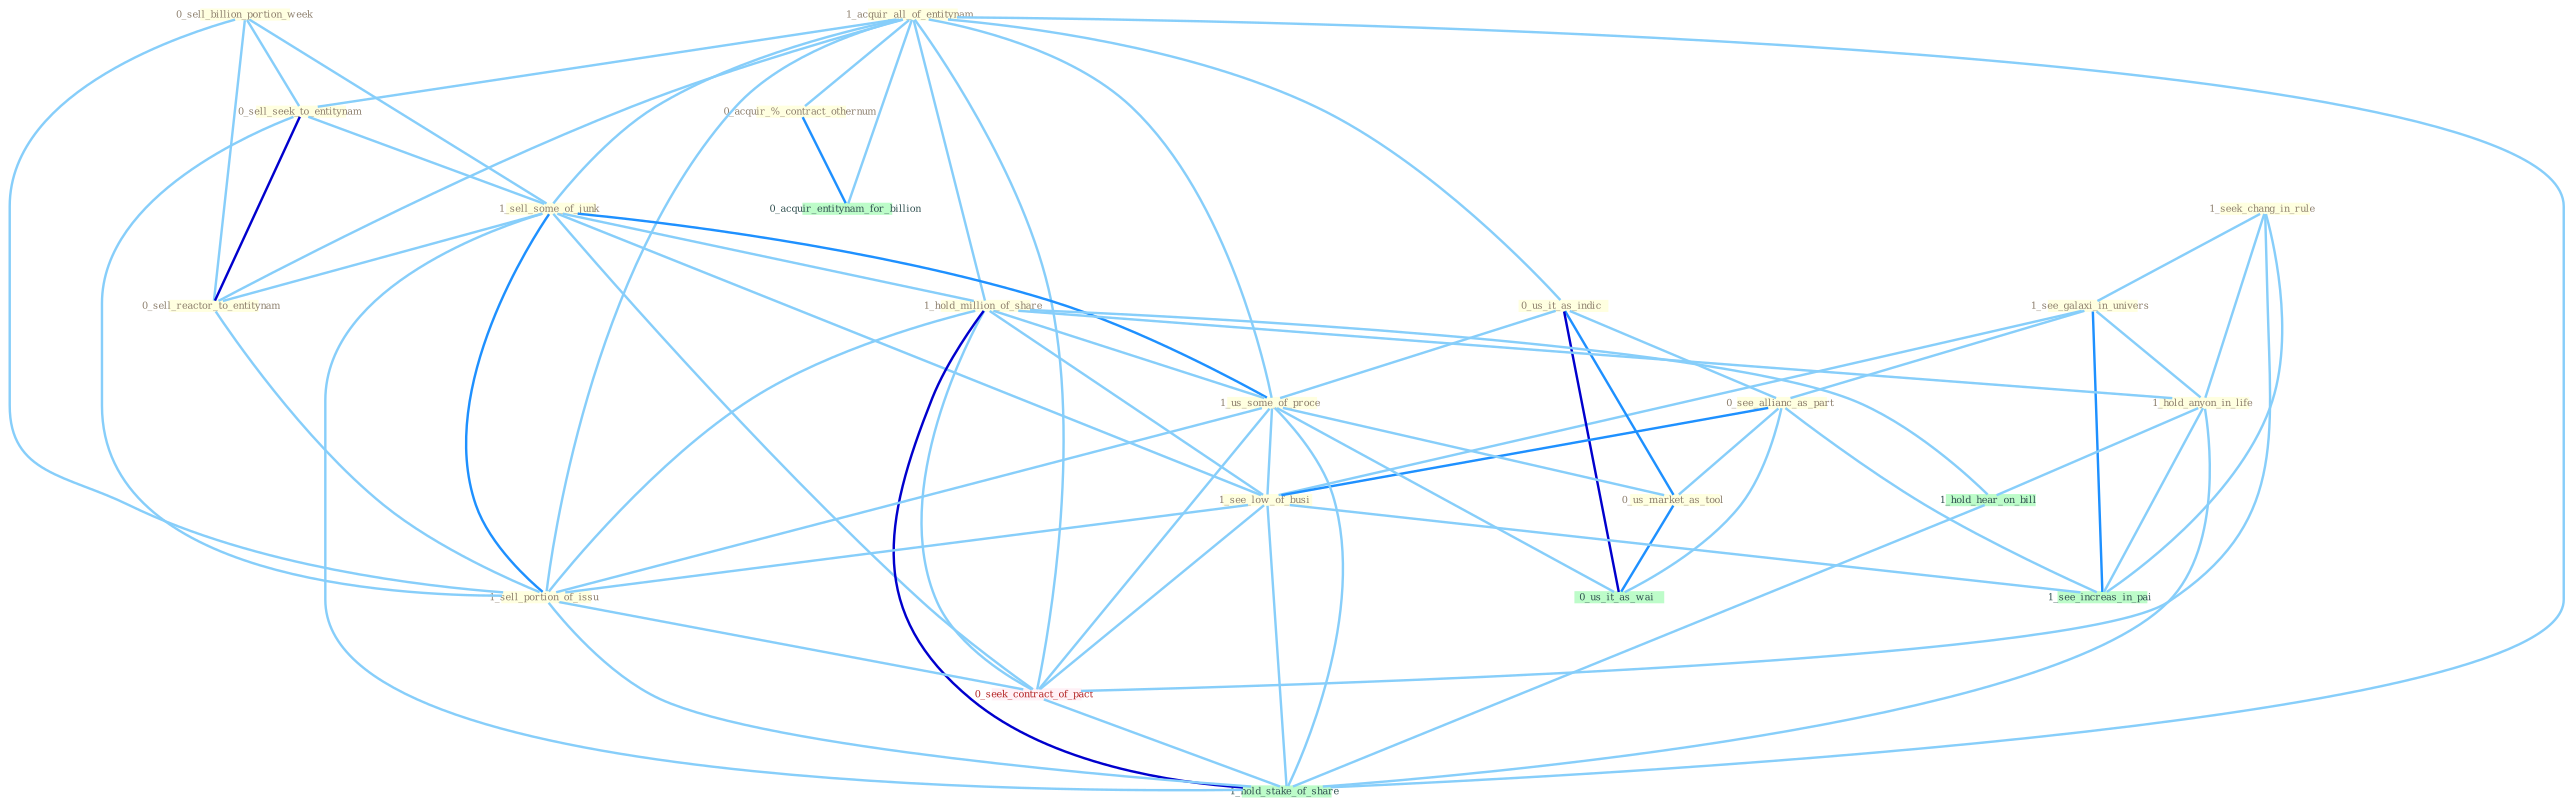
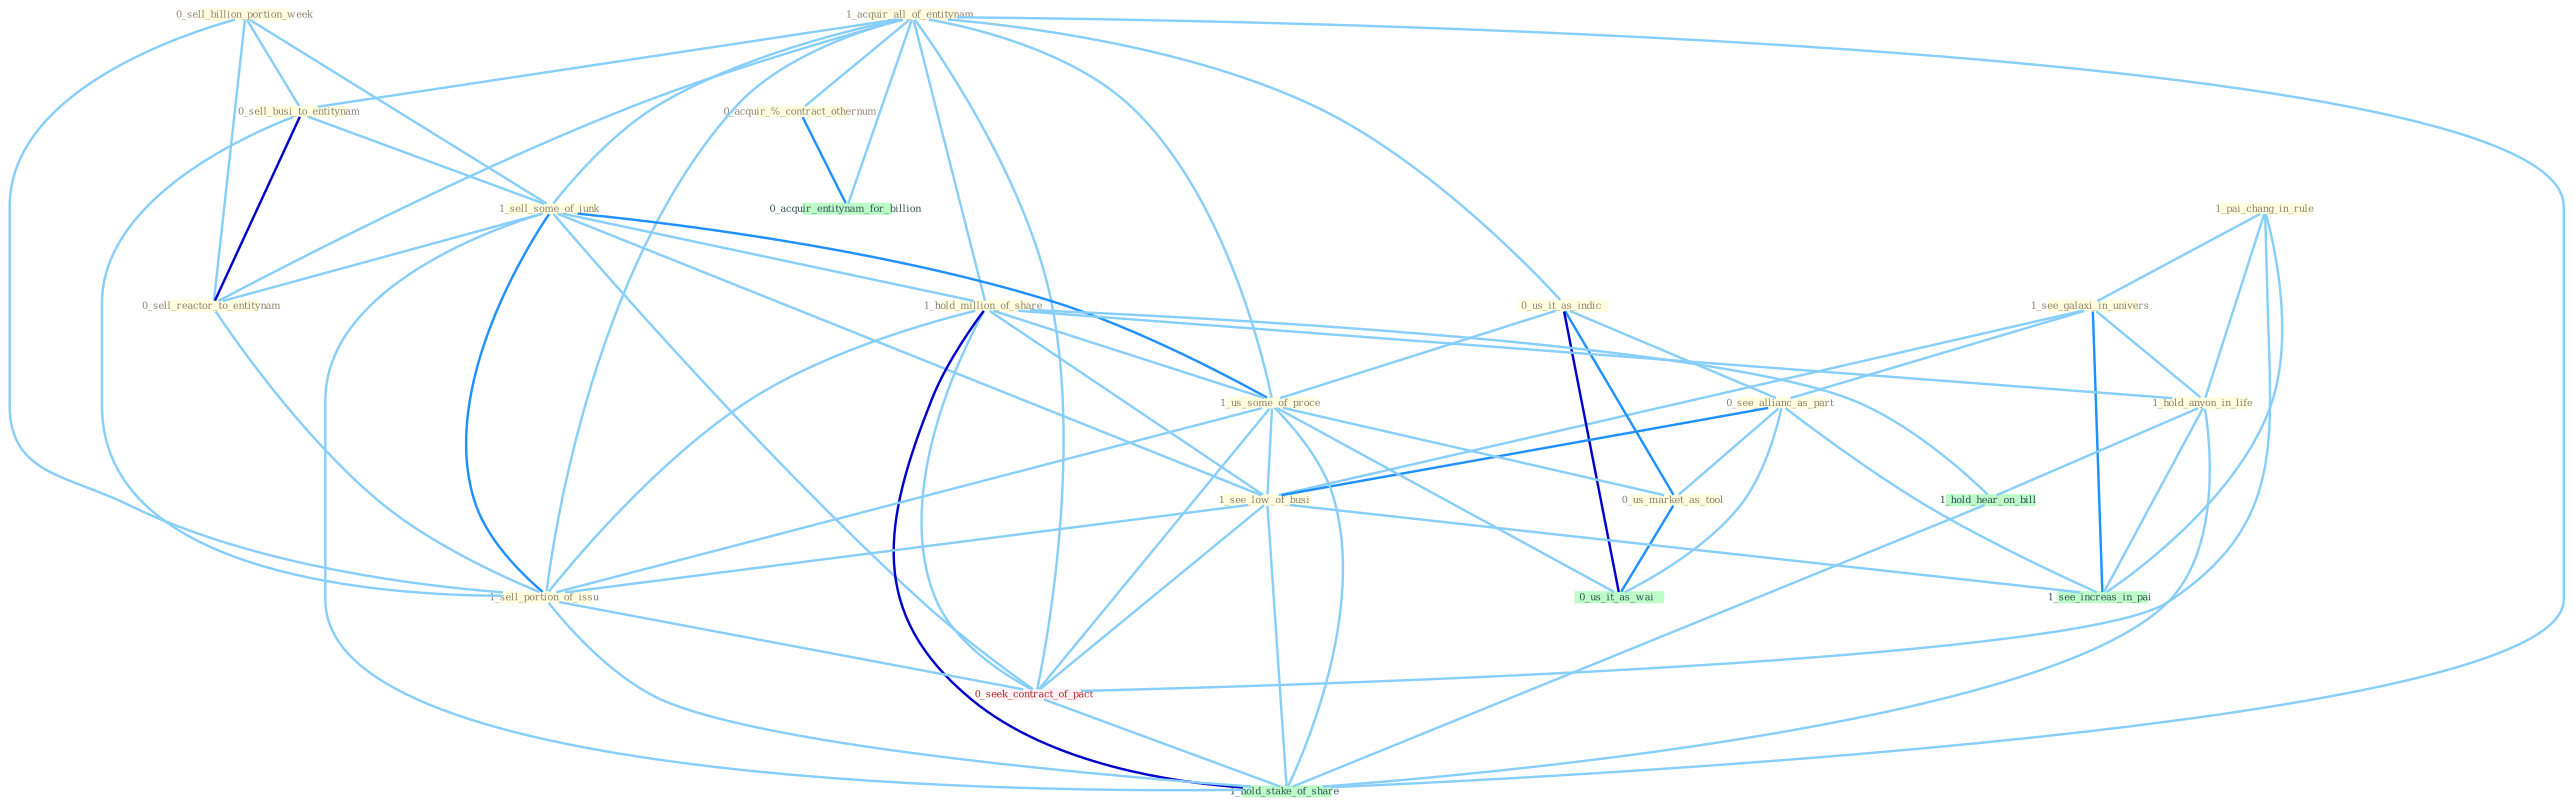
(301, 112) -> (301, 112)
(2265, 209) -> (2265, 209)
